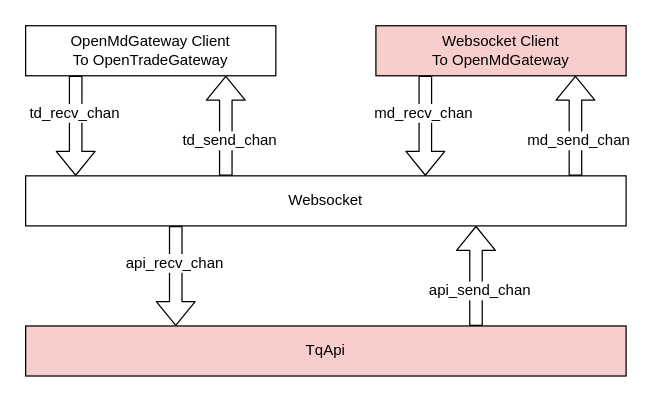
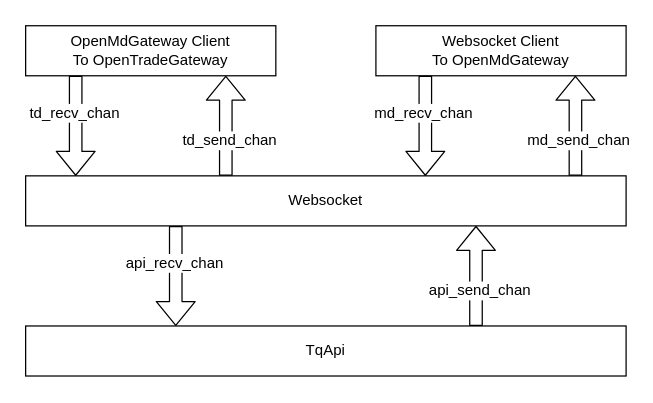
(501, 51) -> (501, 51)
(326, 351) -> (326, 351)
